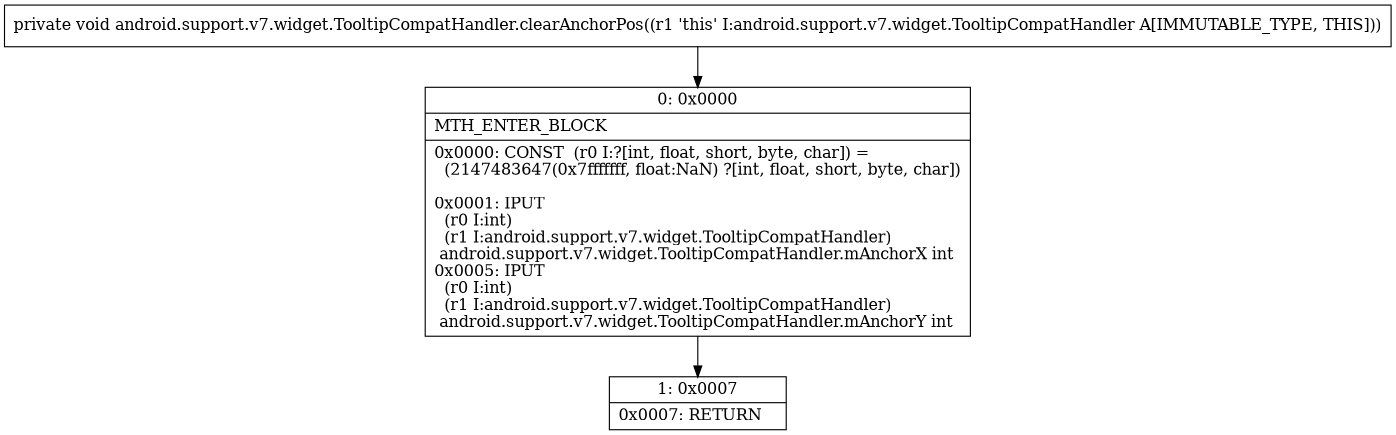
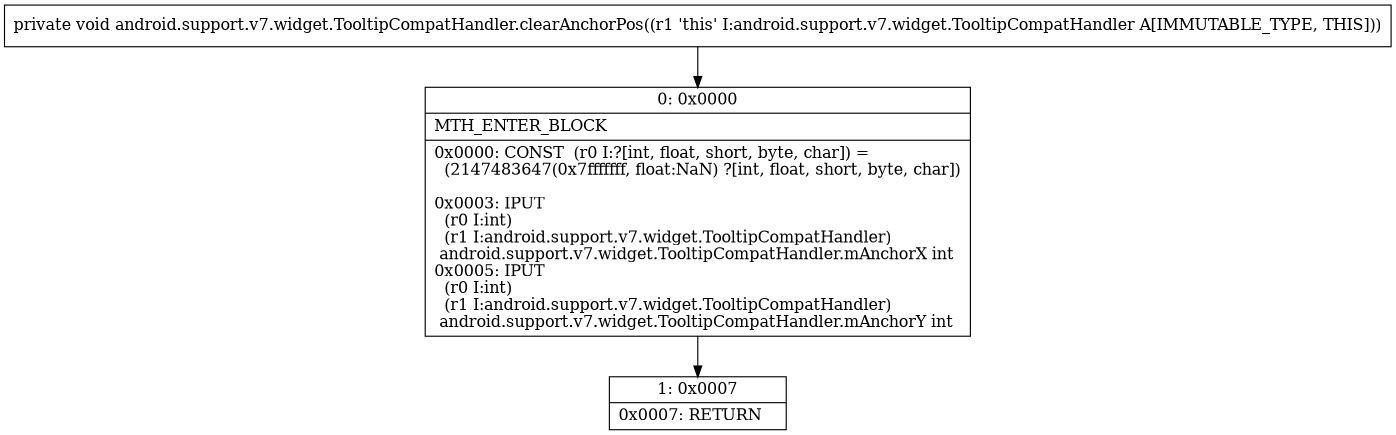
(494, 204) -> (494, 204)
